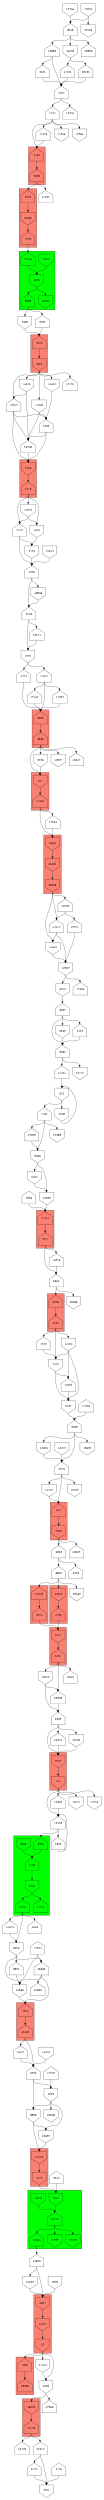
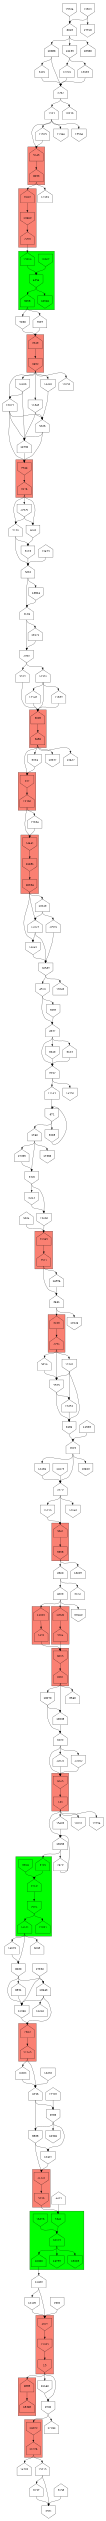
(50, 552) -> (46, 552)
none -> (53, 1010)
(58, 1594) -> (60, 1615)
(38, 1949) -> (40, 1969)
